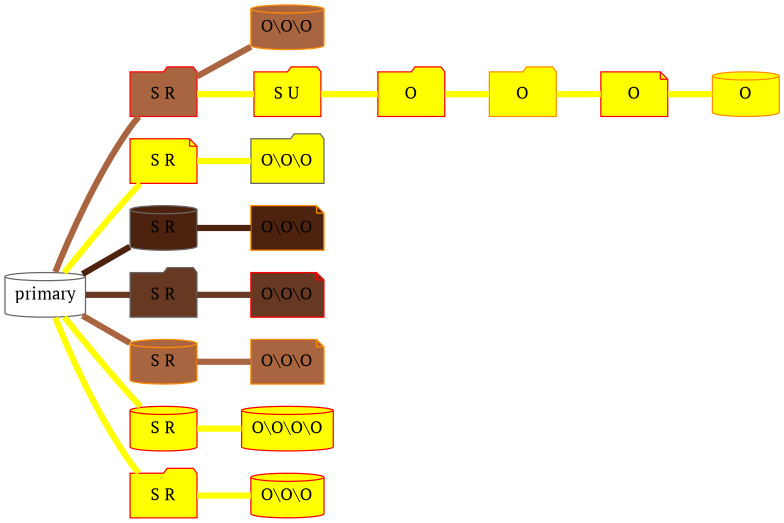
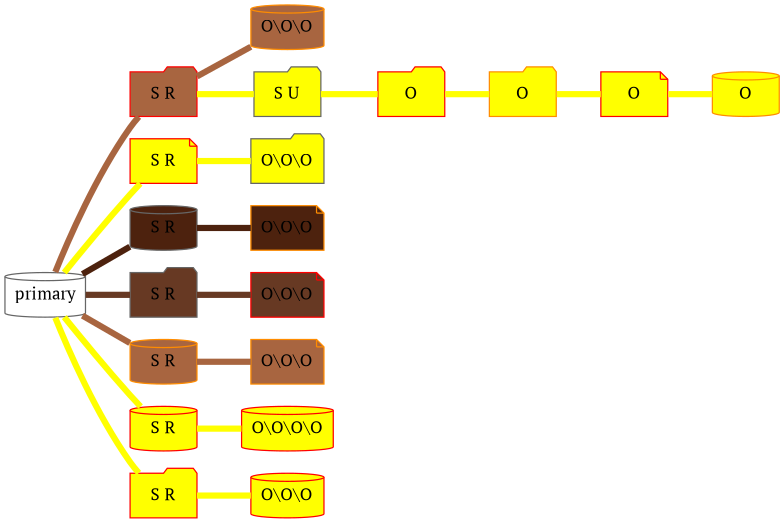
(287, 94) -> (287, 94)
